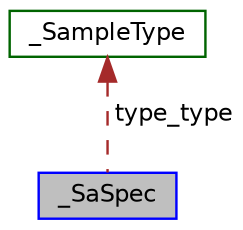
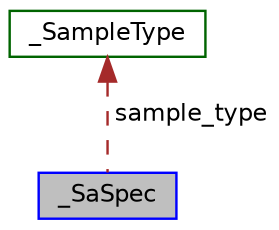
(170, 115) -> (188, 115)
